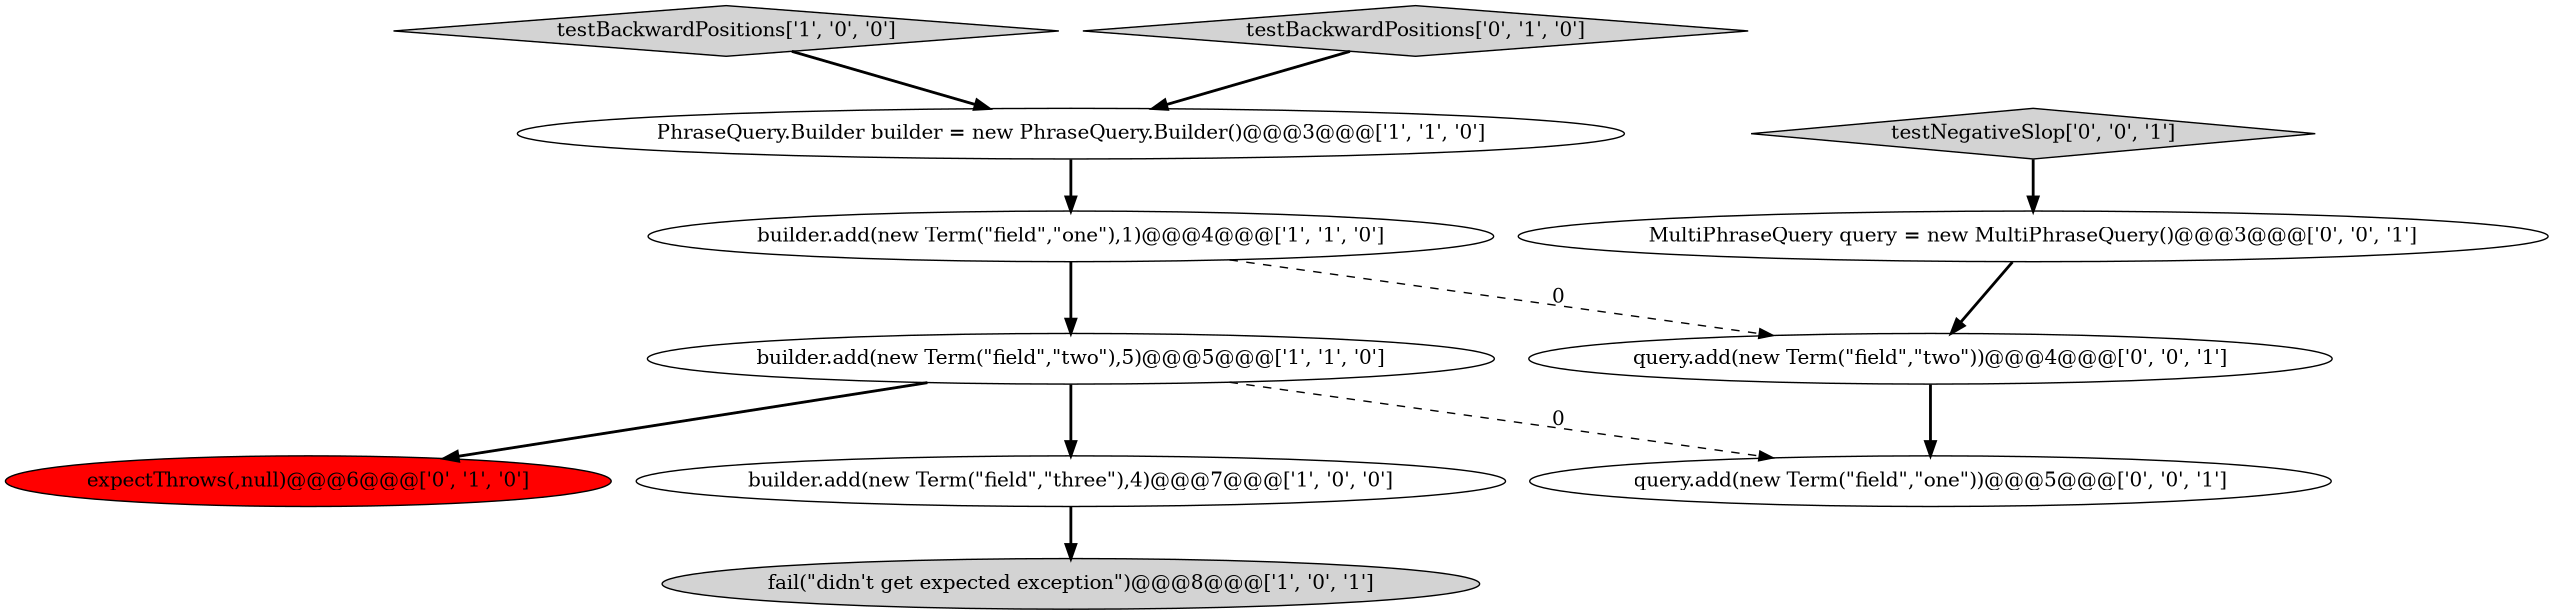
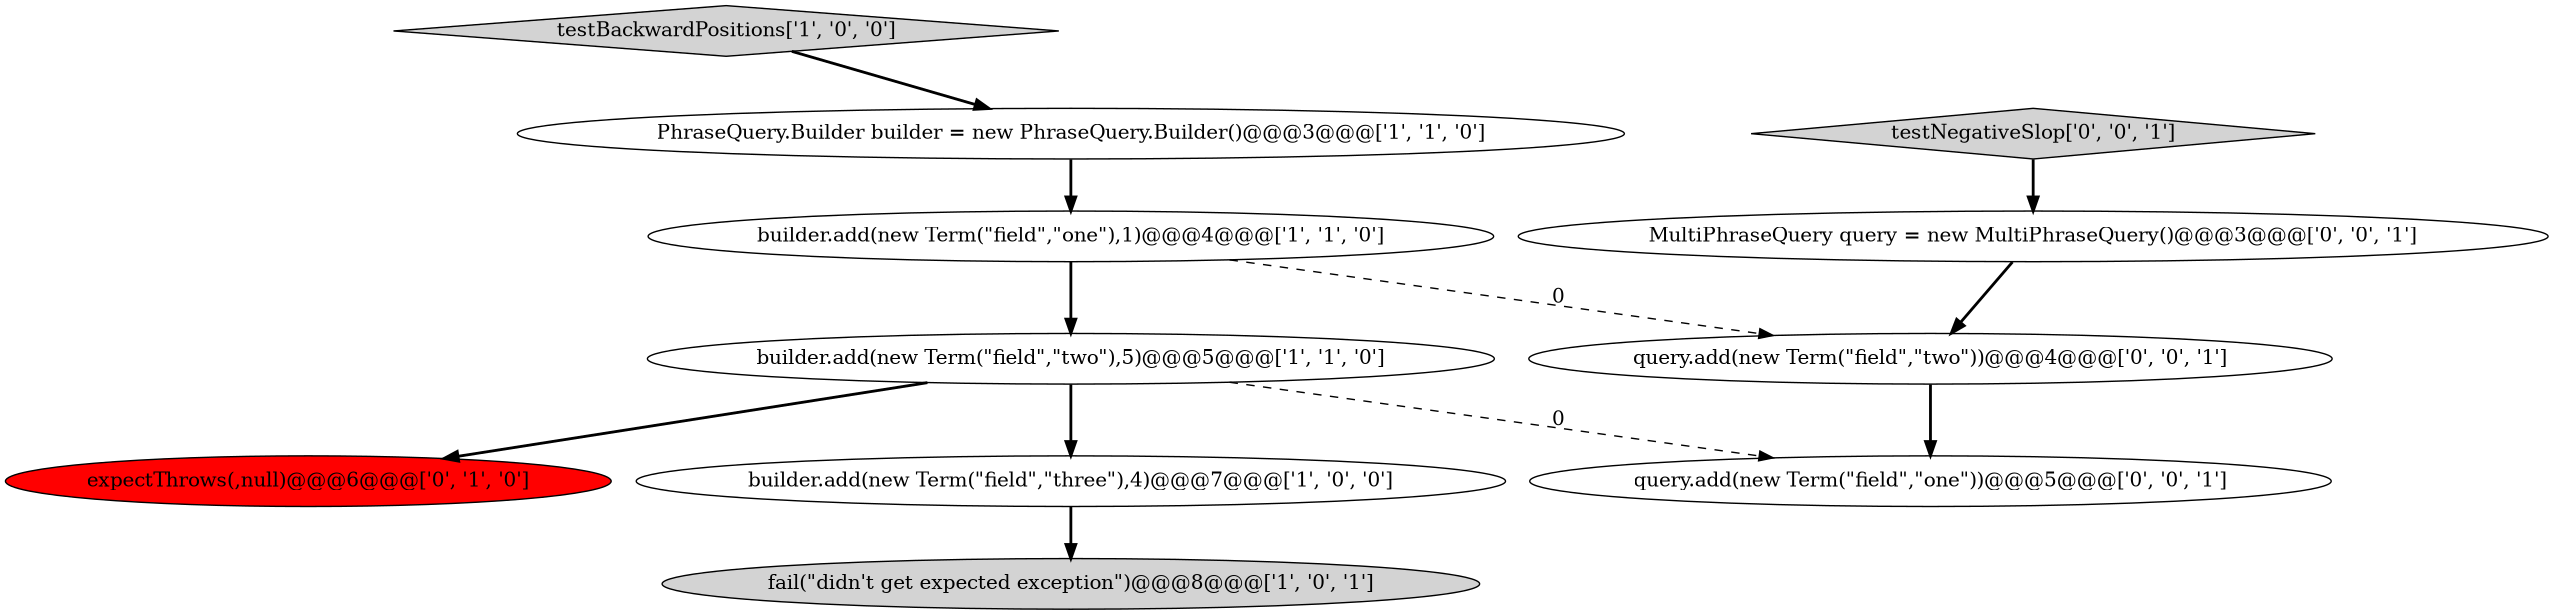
(1416, 31) -> none
